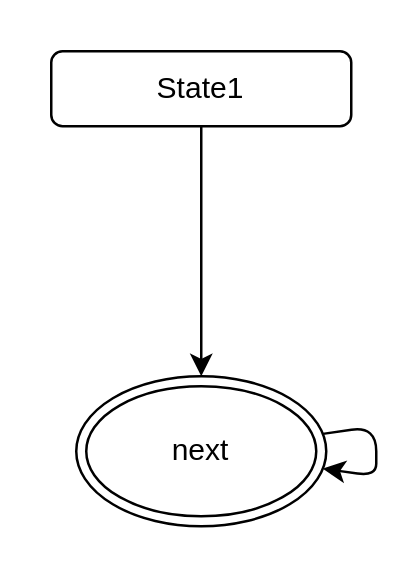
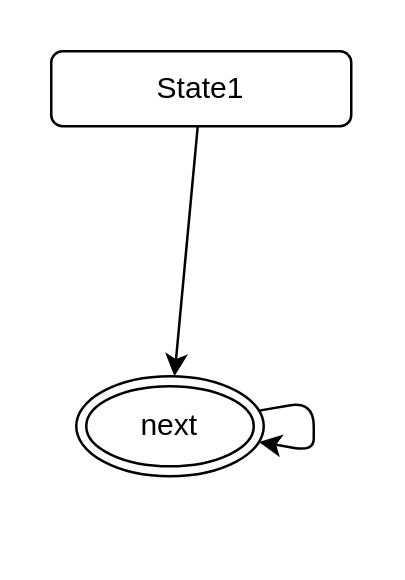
(201, 451) -> (170, 426)
